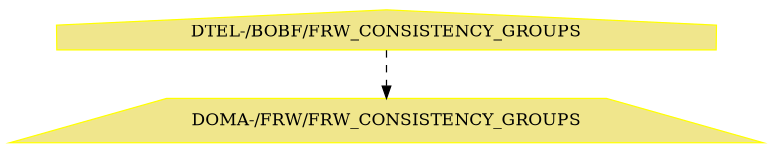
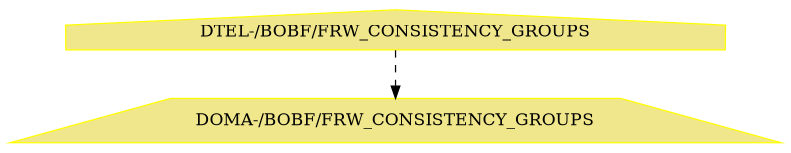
(386, 121) -> (396, 121)
